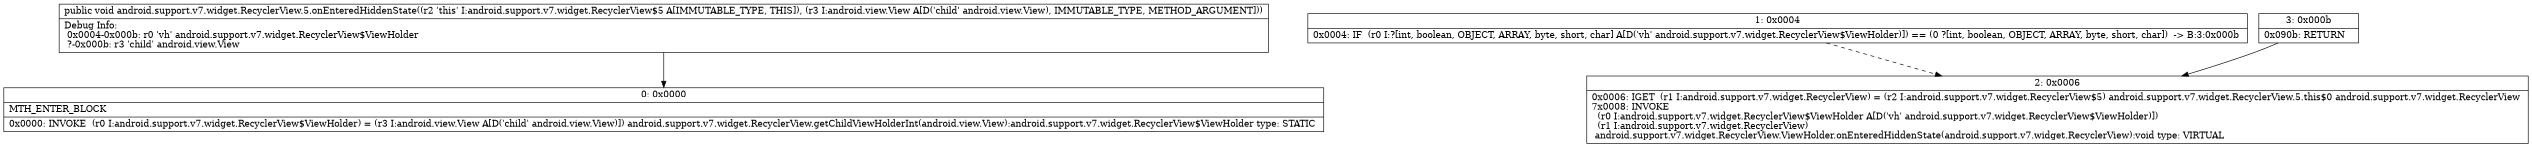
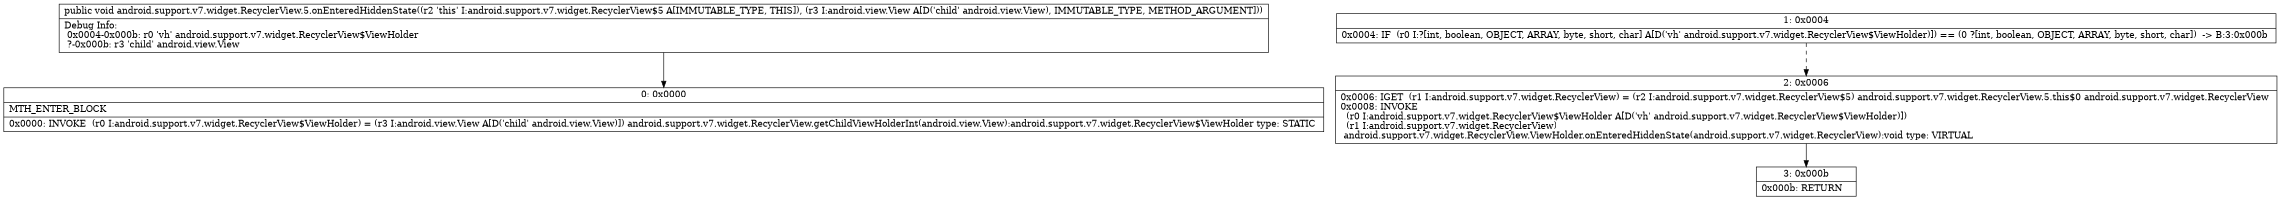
(2309, 35) -> (1806, 189)
(2233, 60) -> (1806, 152)
(1634, 107) -> (1382, 107)
